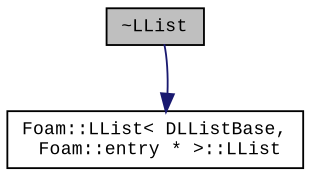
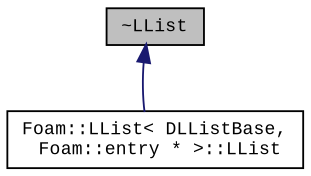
(167, 69) -> (143, 87)
